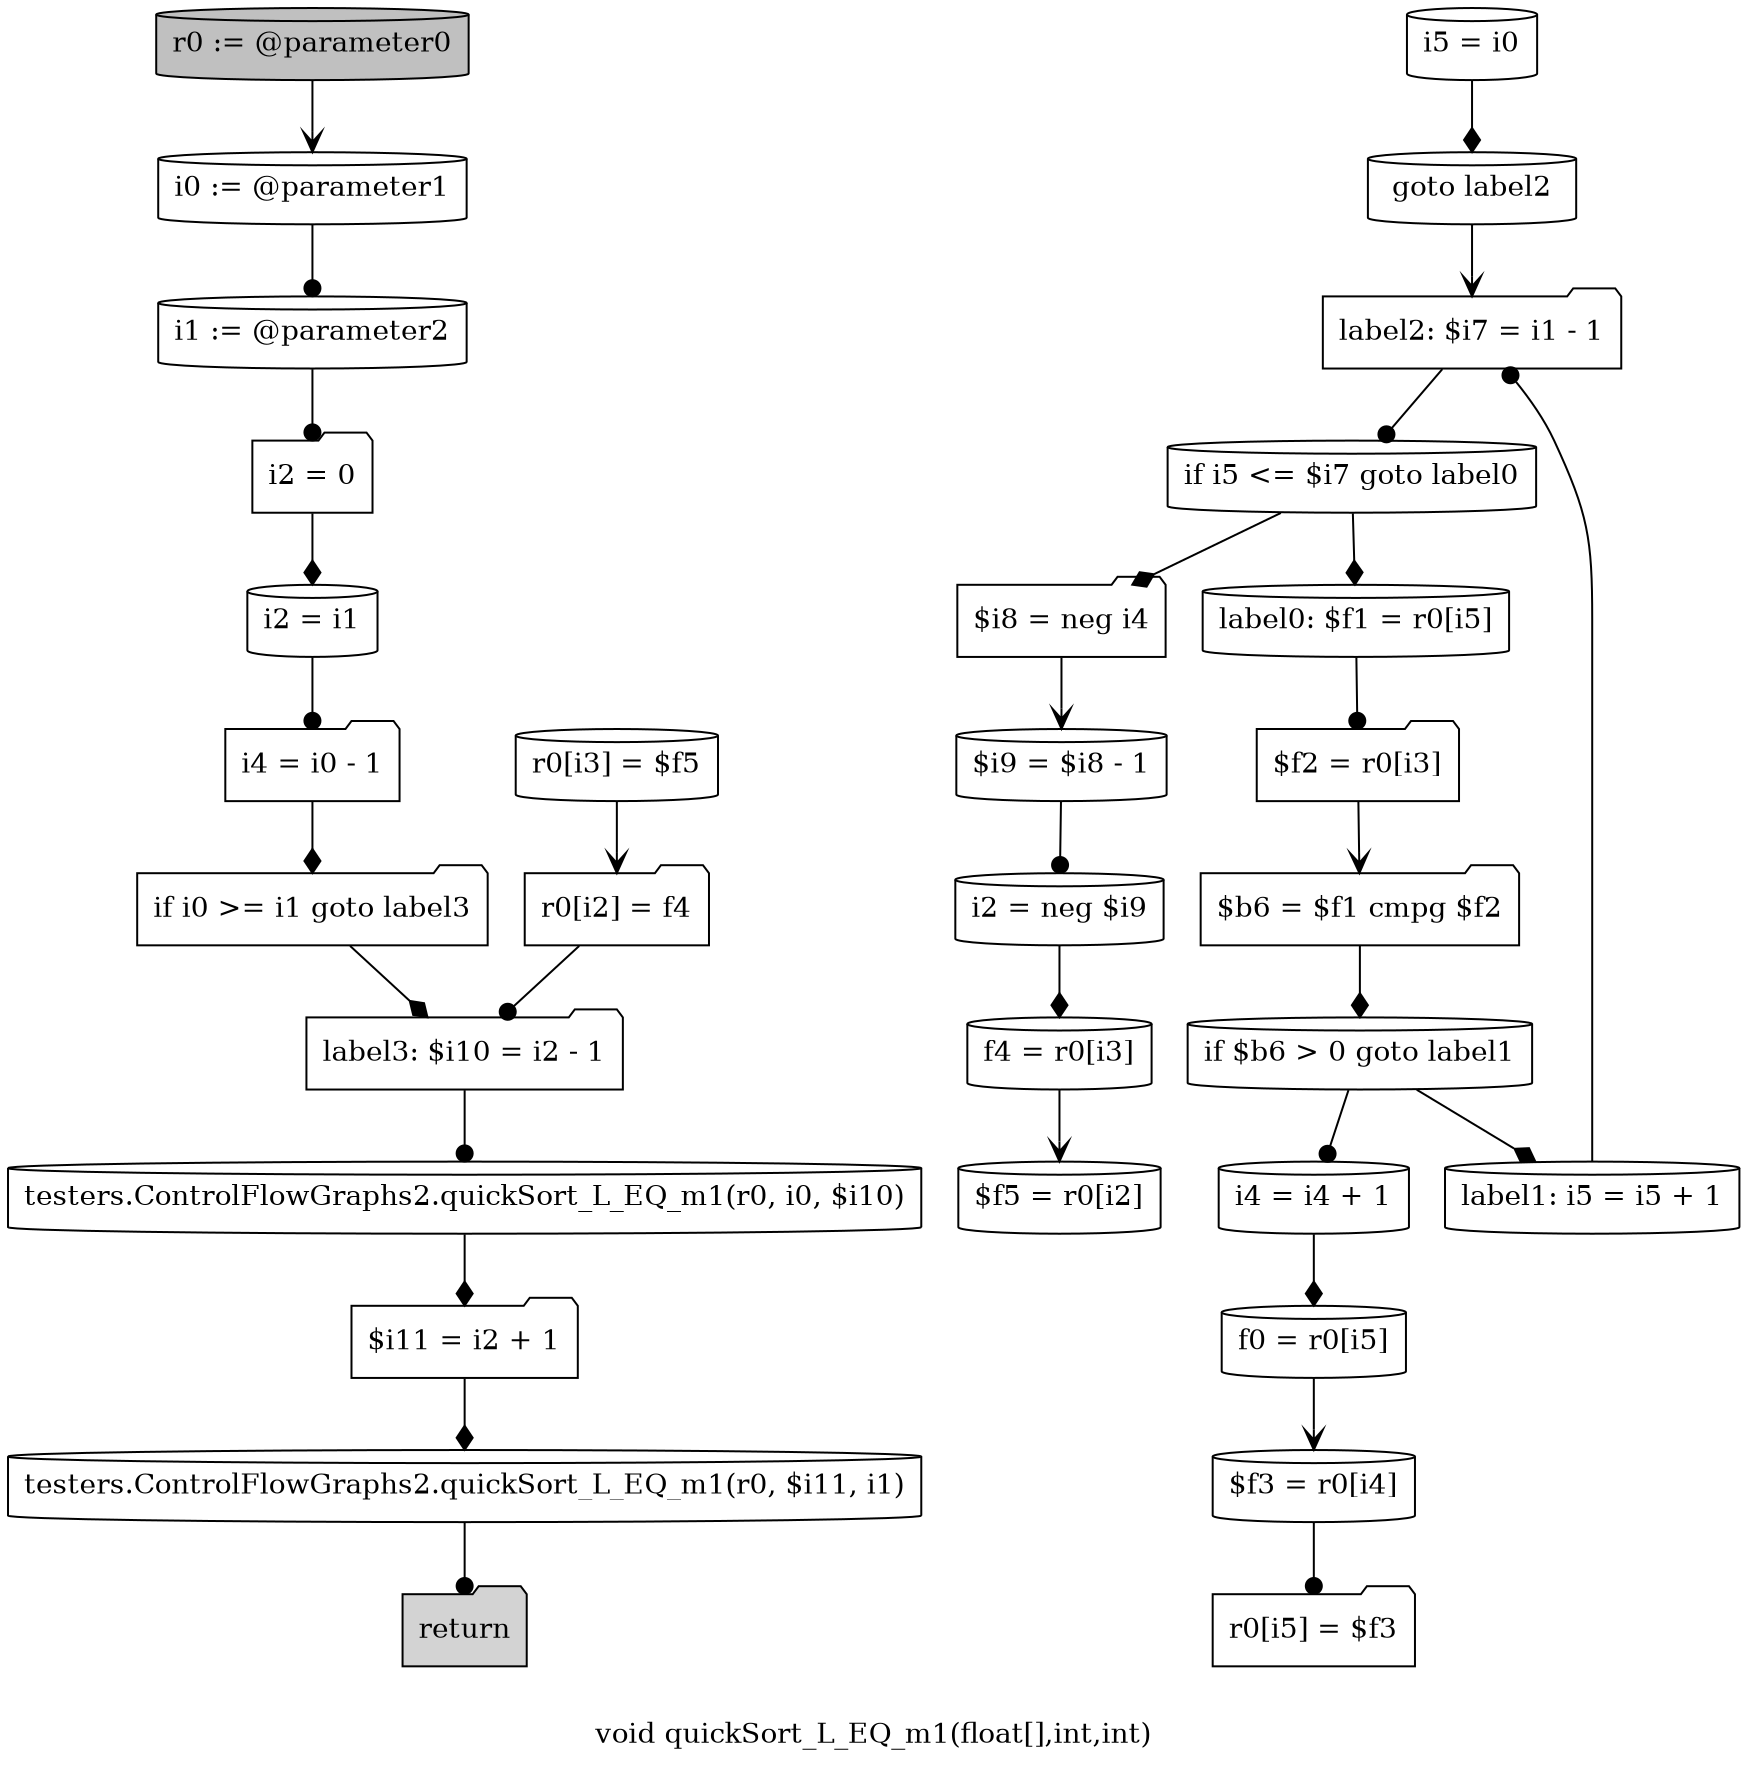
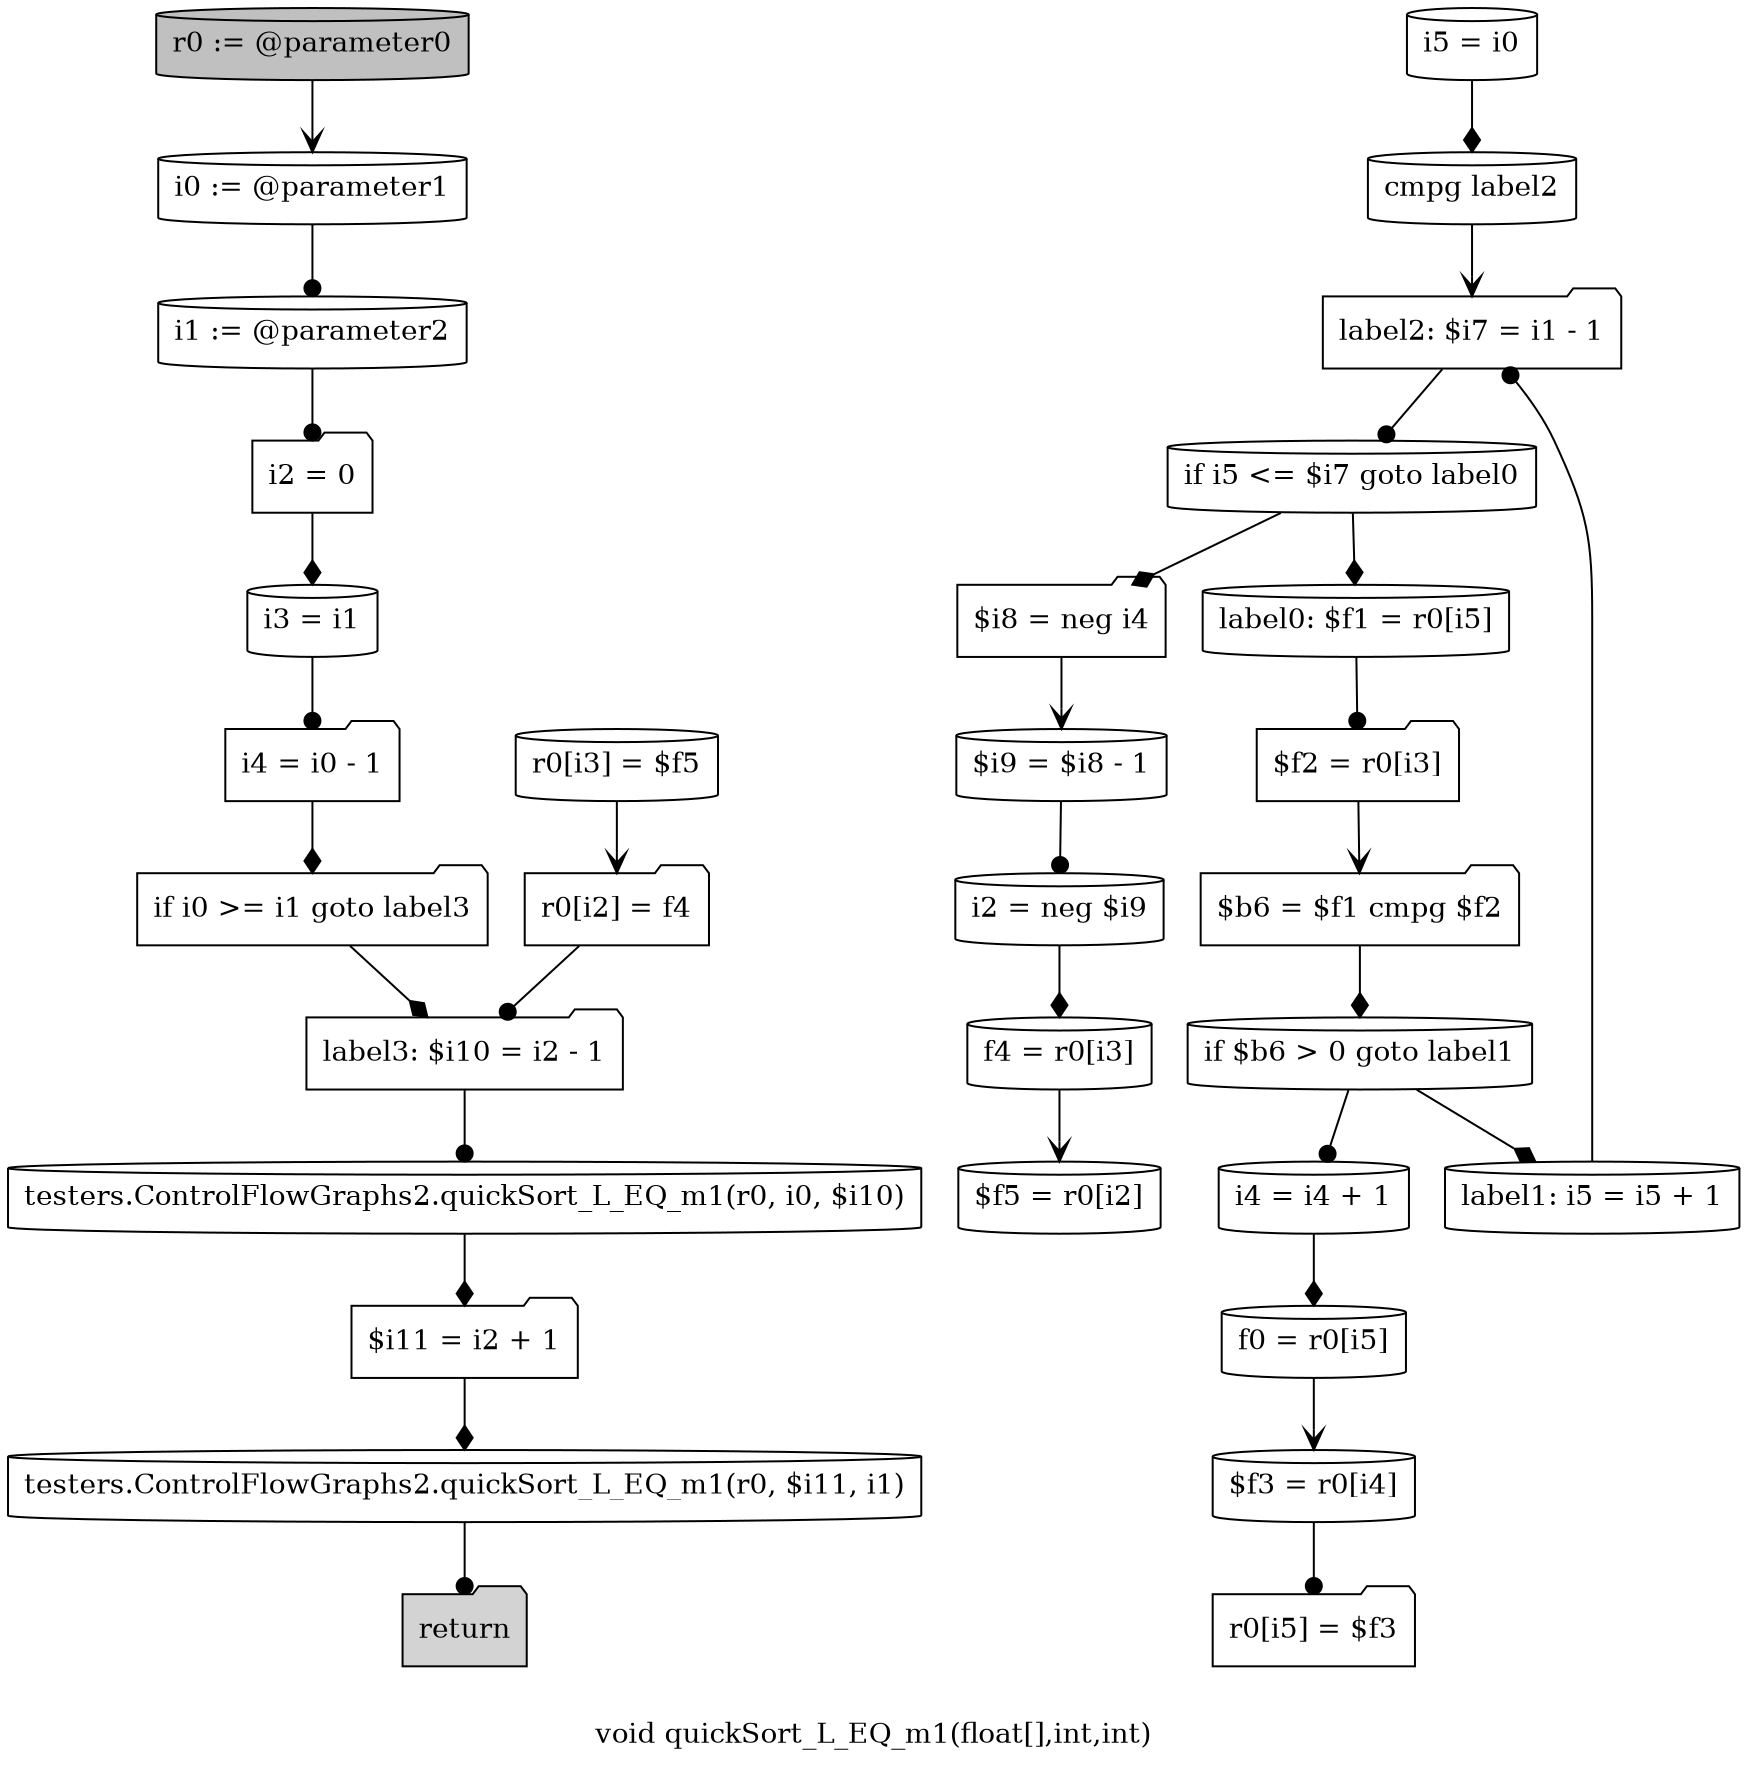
(1472, 188) -> (1472, 188)
(312, 621) -> (312, 621)
